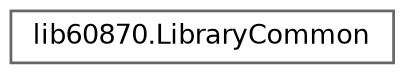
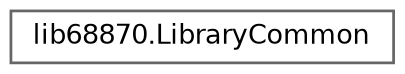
(202, 37) -> (202, 37)
